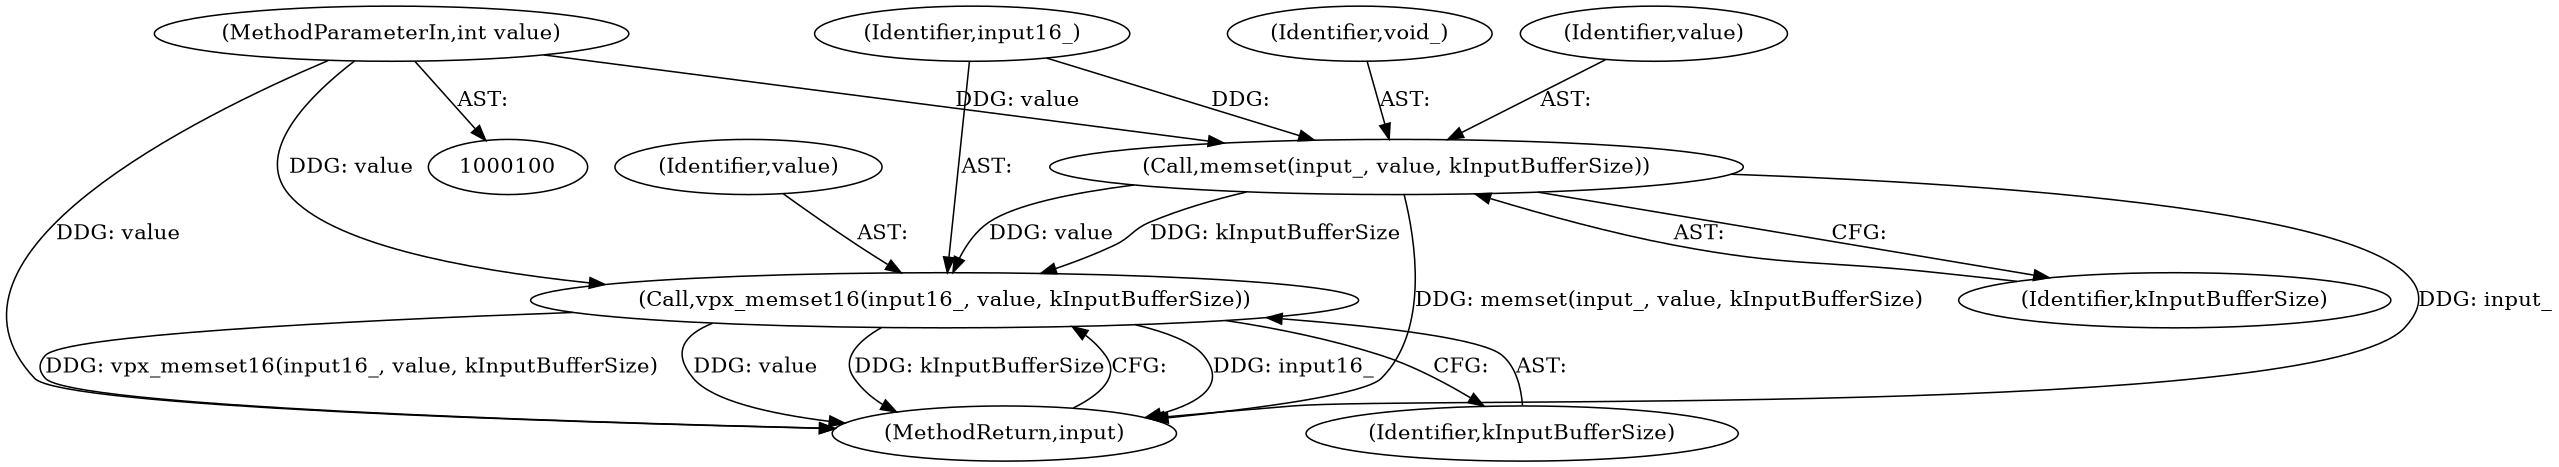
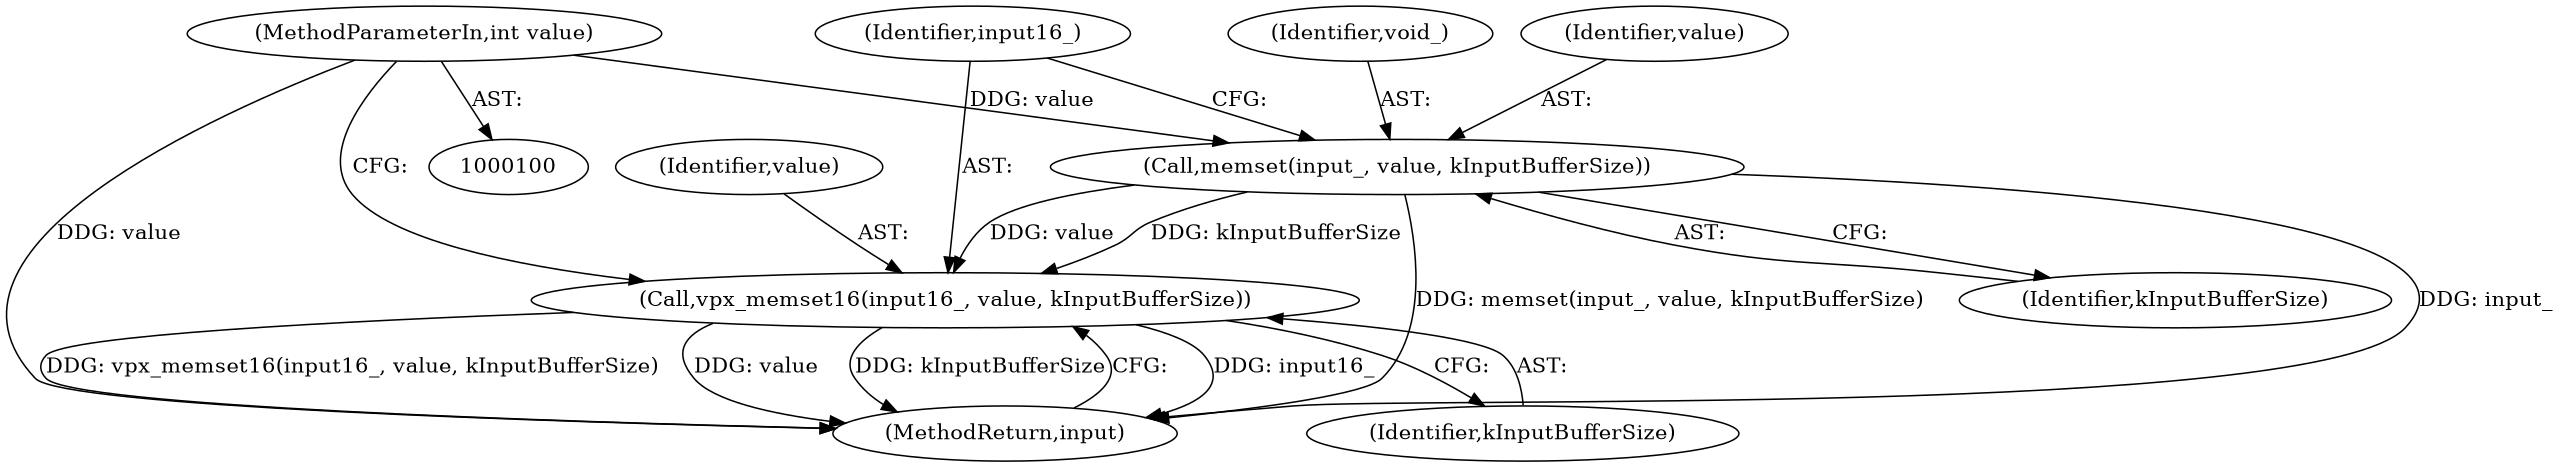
(1244, 100) -> (1243, 100)
(352, 167) -> (384, 167)
